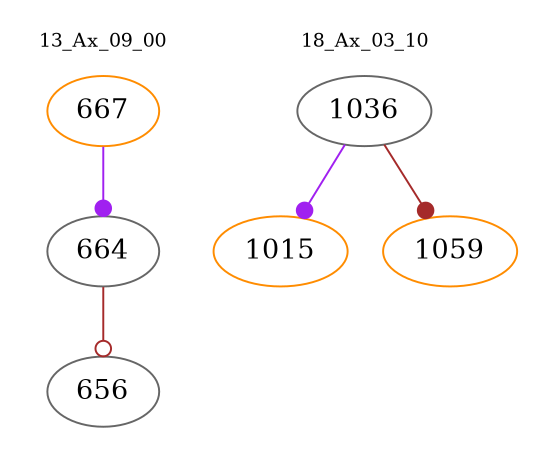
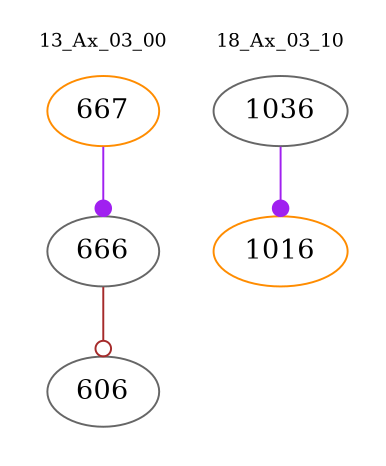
(103, 42) -> (103, 42)
(103, 251) -> (103, 251)
(281, 251) -> (281, 251)
(450, 251) -> none
(103, 392) -> (103, 392)
